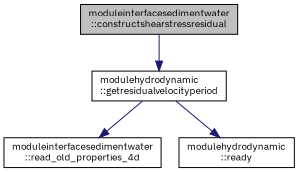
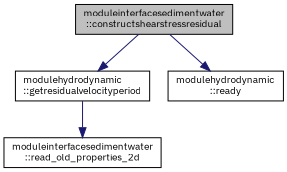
(194, 116) -> (186, 49)
(83, 153) -> (83, 153)
